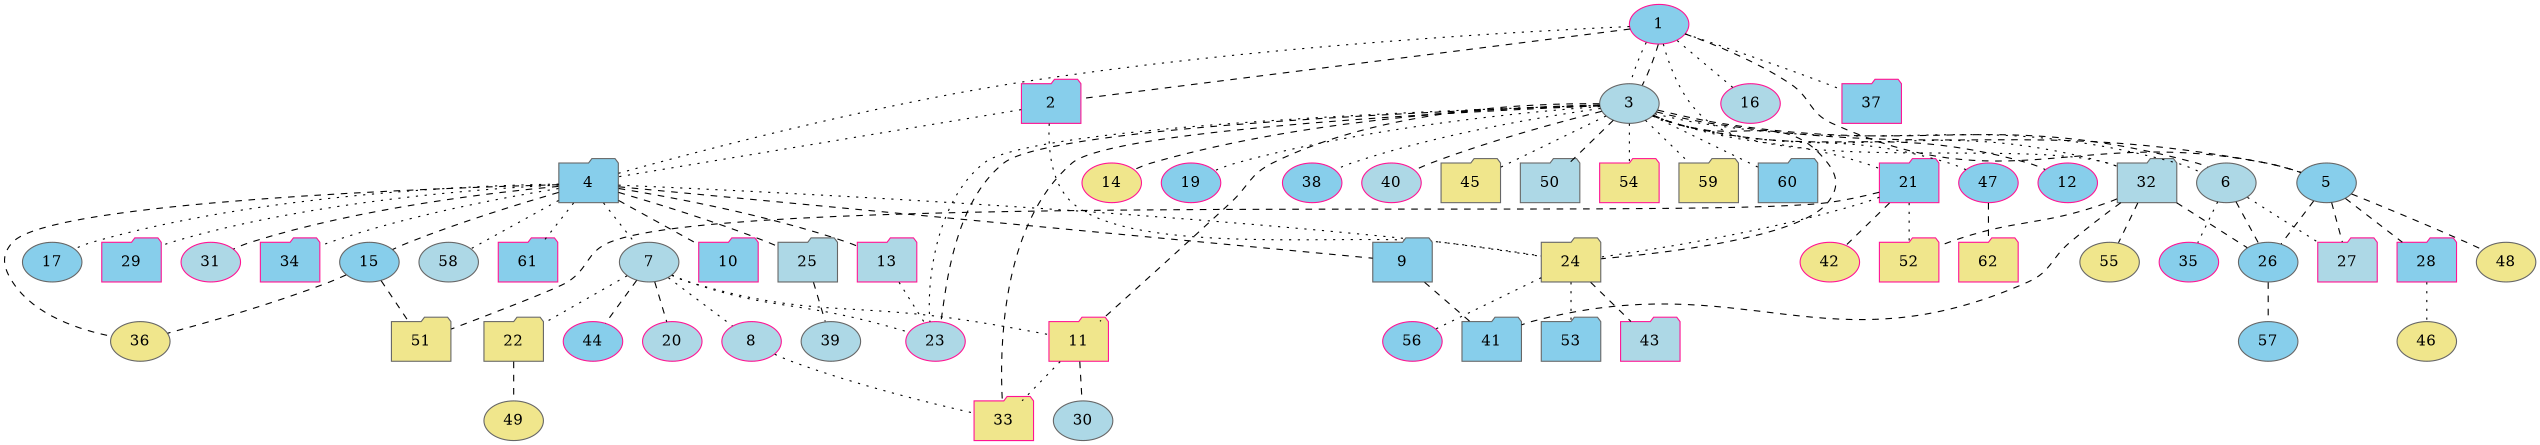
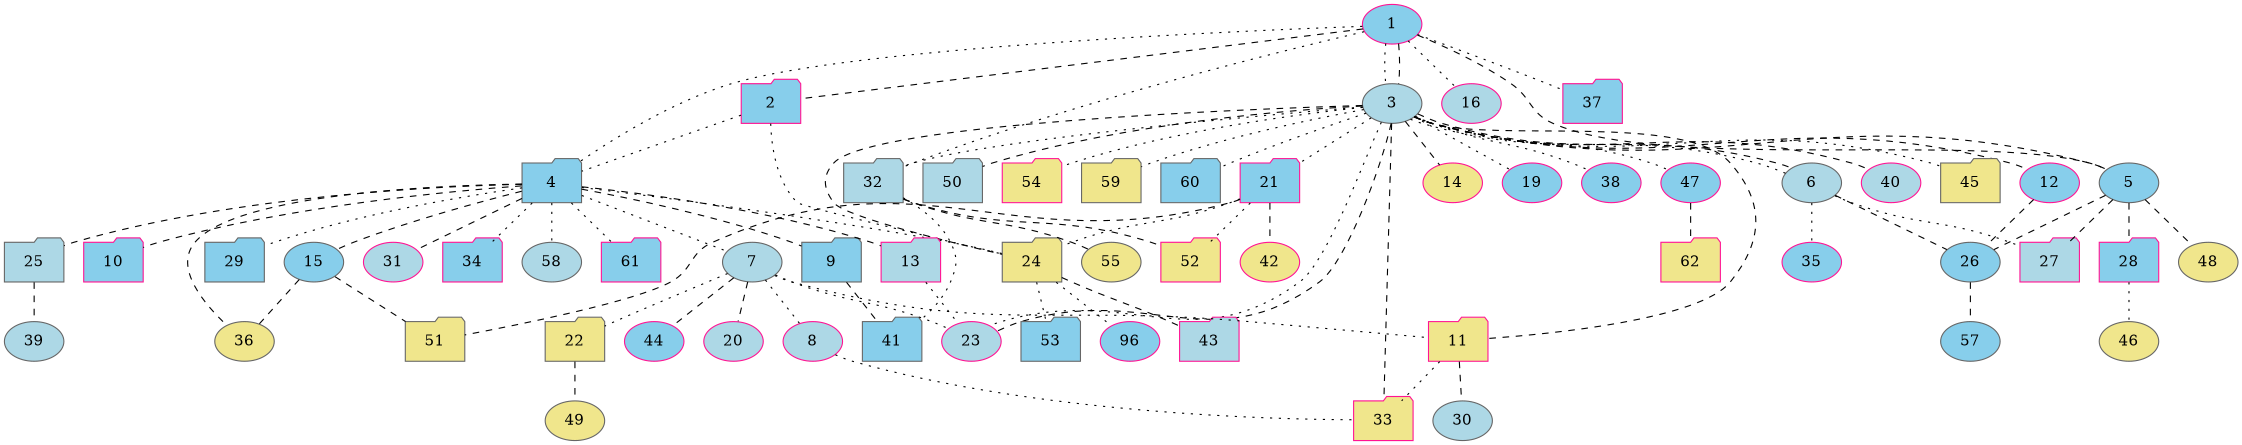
(2214, 226) -> (2010, 222)
(52, 262) -> none
(132, 262) -> (235, 262)
(1838, 319) -> (955, 255)
(1412, 341) -> (1130, 341)
